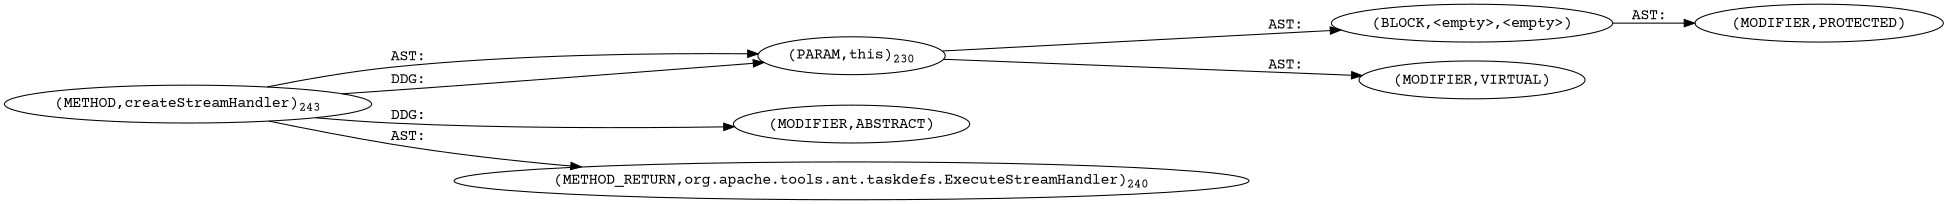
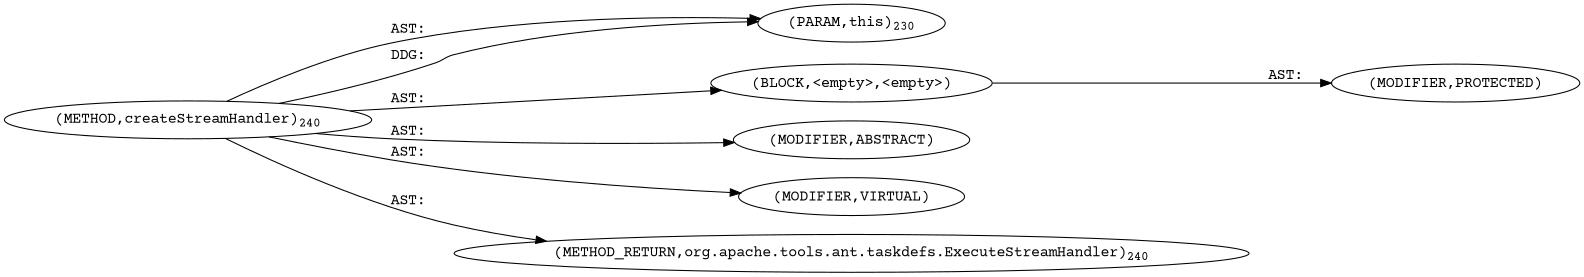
(1136, 41) -> (530, 101)
(1147, 67) -> (498, 174)
(310, 103) -> (310, 118)
(413, 115) -> (413, 131)
